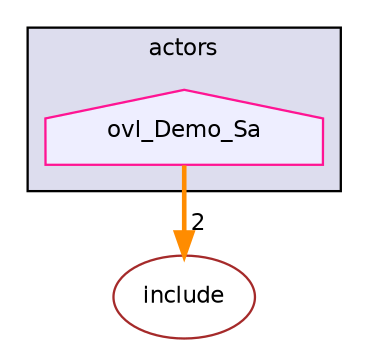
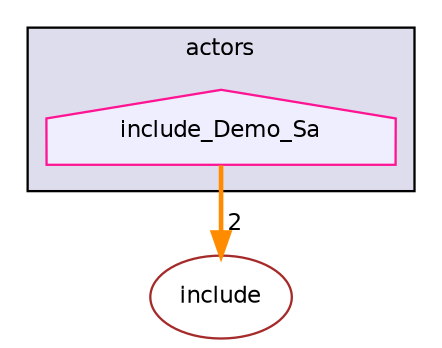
(184, 131) -> (221, 131)
